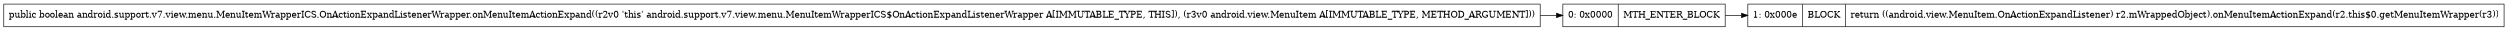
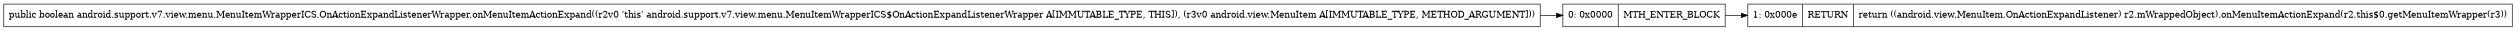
(1824, 15) -> (1828, 15)
